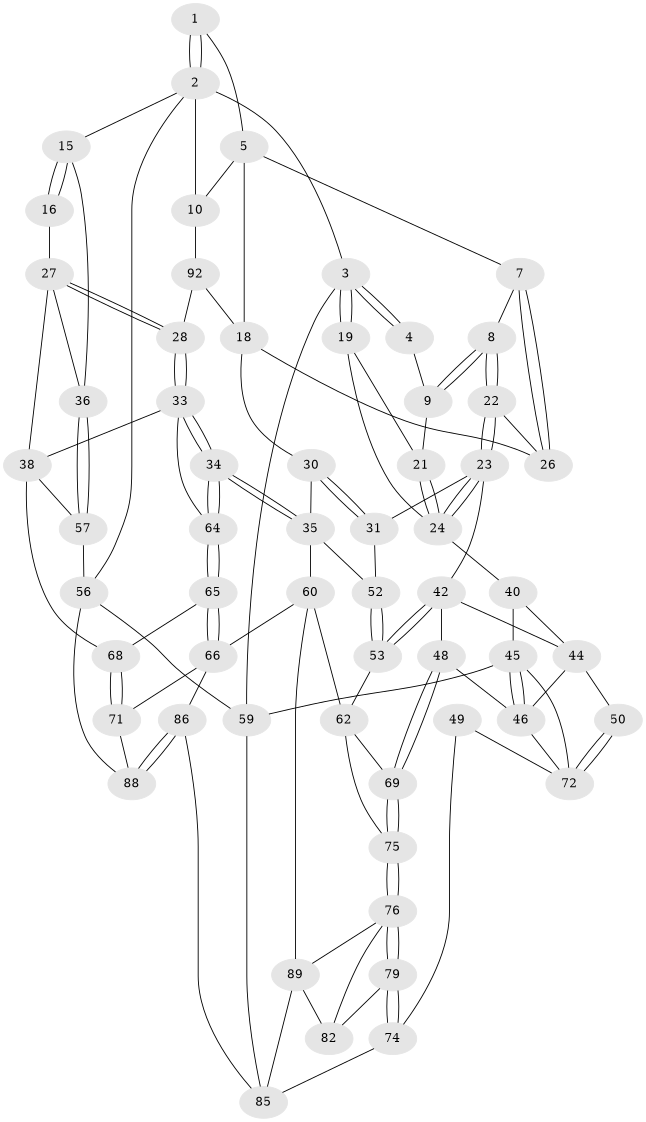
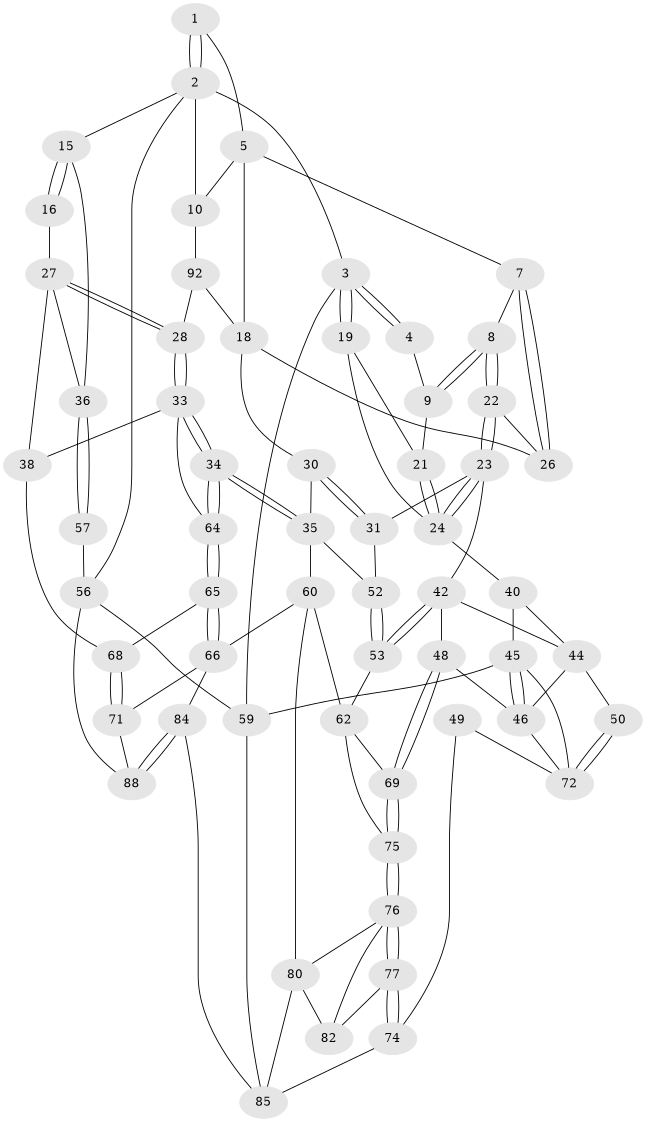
(55, 497) -> none
(182, 720) -> (182, 720)
(295, 975) -> (295, 975)
(393, 975) -> (393, 975)
